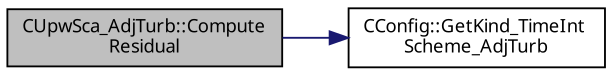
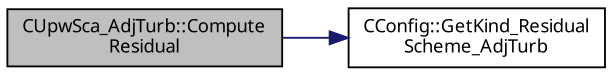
(477, 38) -> (477, 38)
